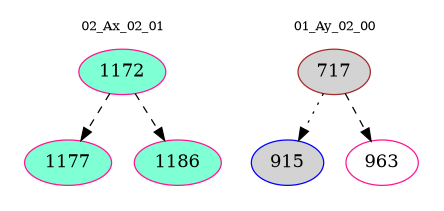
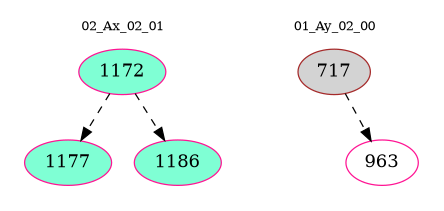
(288, 163) -> none
